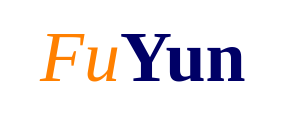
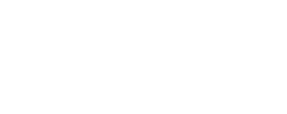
(143, 57) -> none
